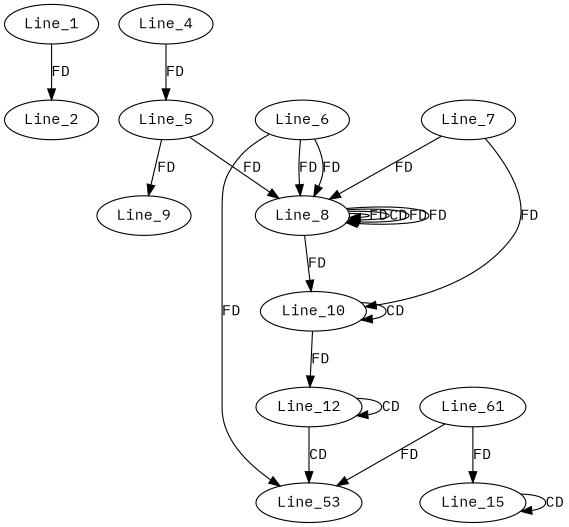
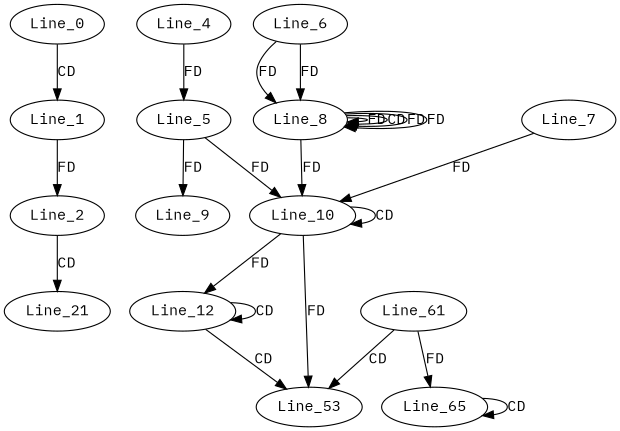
none -> (57, 24)
(226, 162) -> (238, 164)
(390, 165) -> none
(222, 306) -> (306, 306)
none -> (57, 311)
(410, 455) -> (378, 359)
(473, 503) -> (435, 407)
